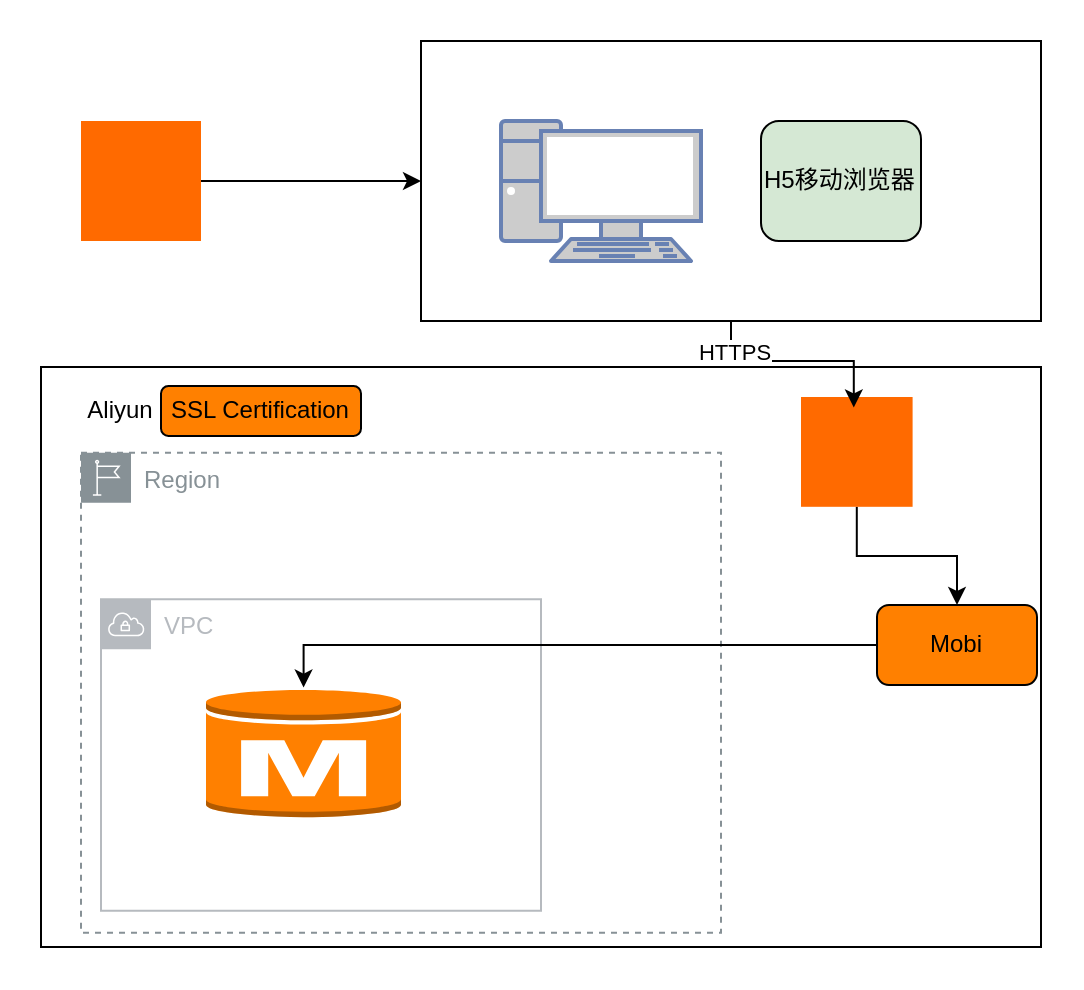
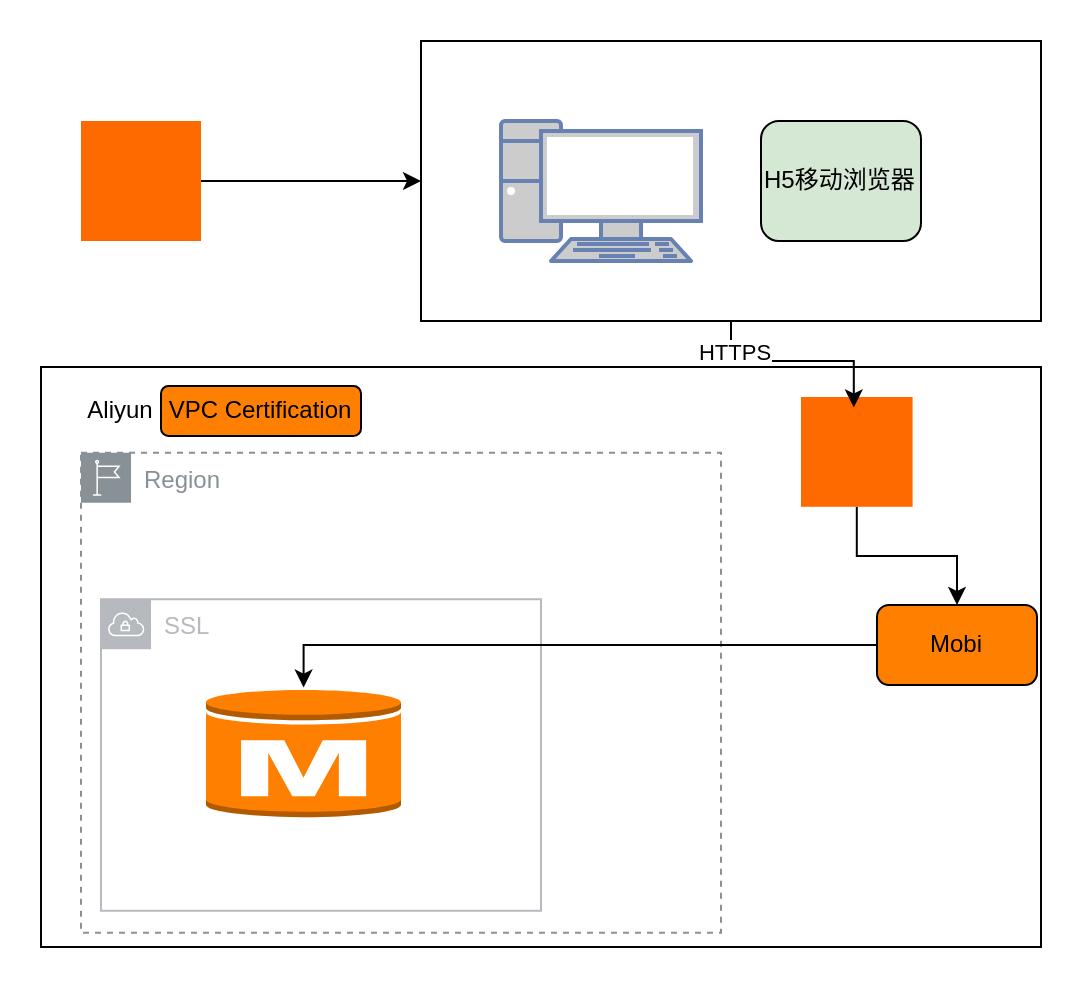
(261, 411) -> (261, 411)
(185, 627) -> (185, 627)
